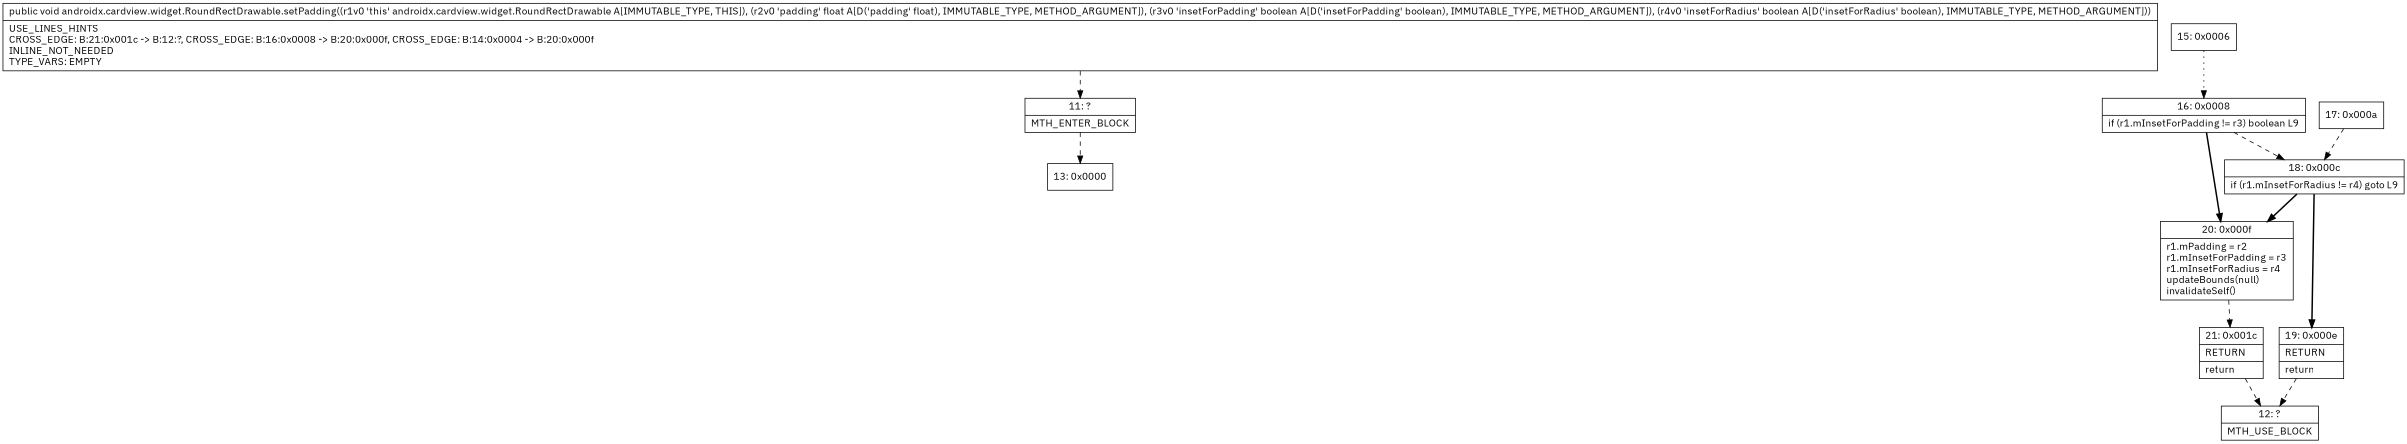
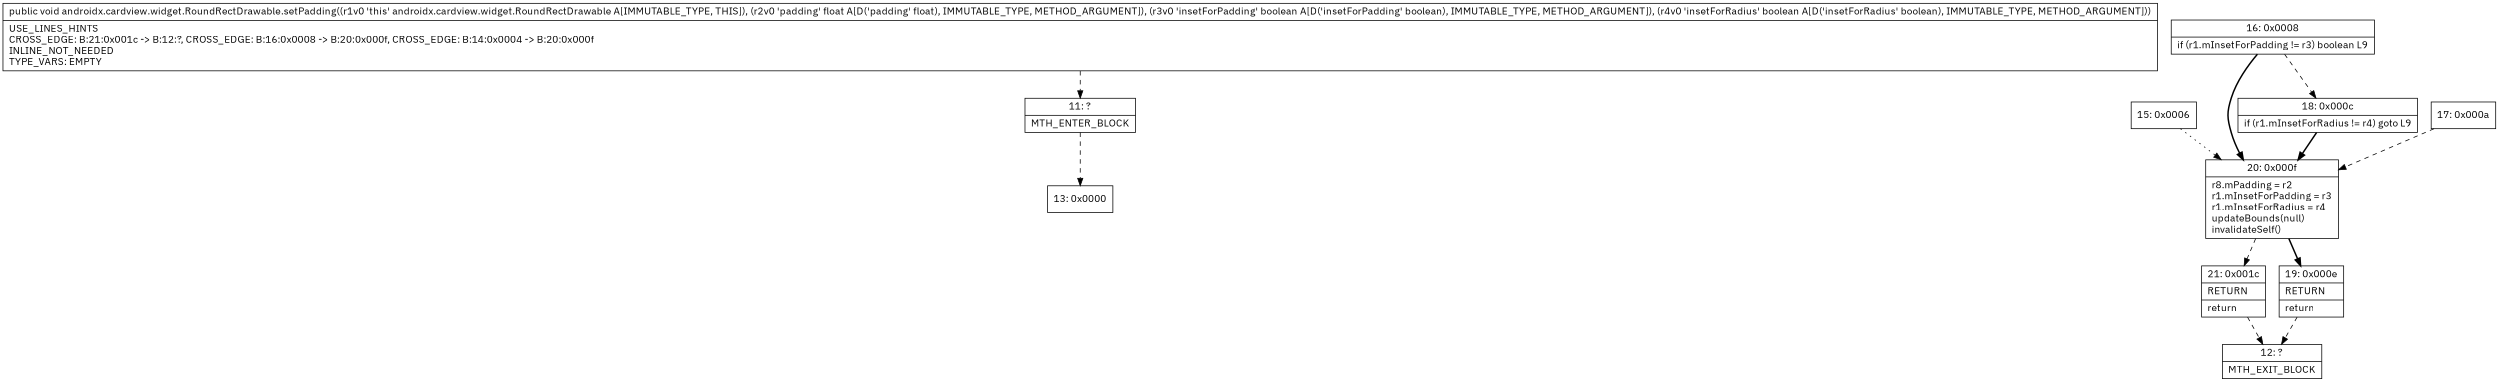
(2204, 71) -> (2198, 142)
(2336, 141) -> (2390, 148)
(2207, 247) -> (2252, 185)
(2313, 257) -> (2293, 249)
(2270, 431) -> (2272, 370)
